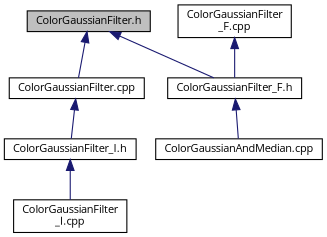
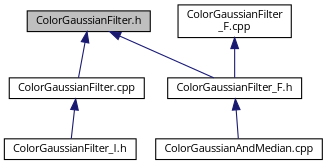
(70, 216) -> none
